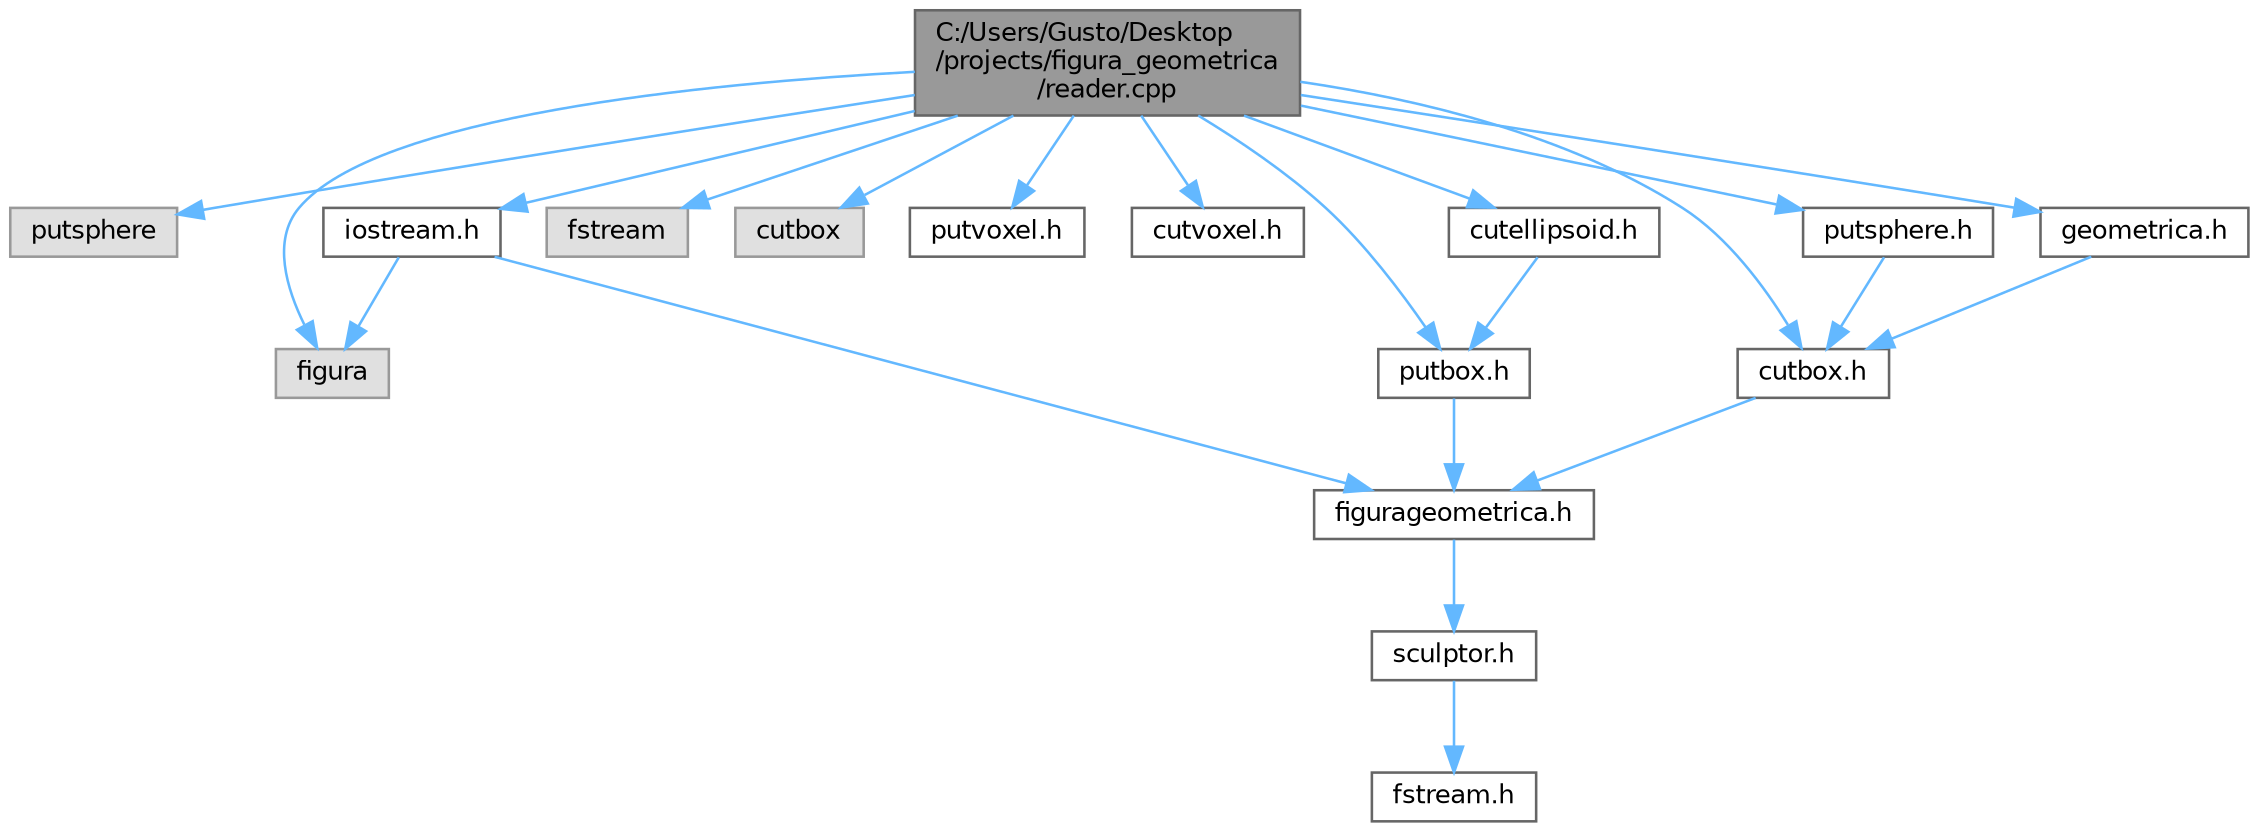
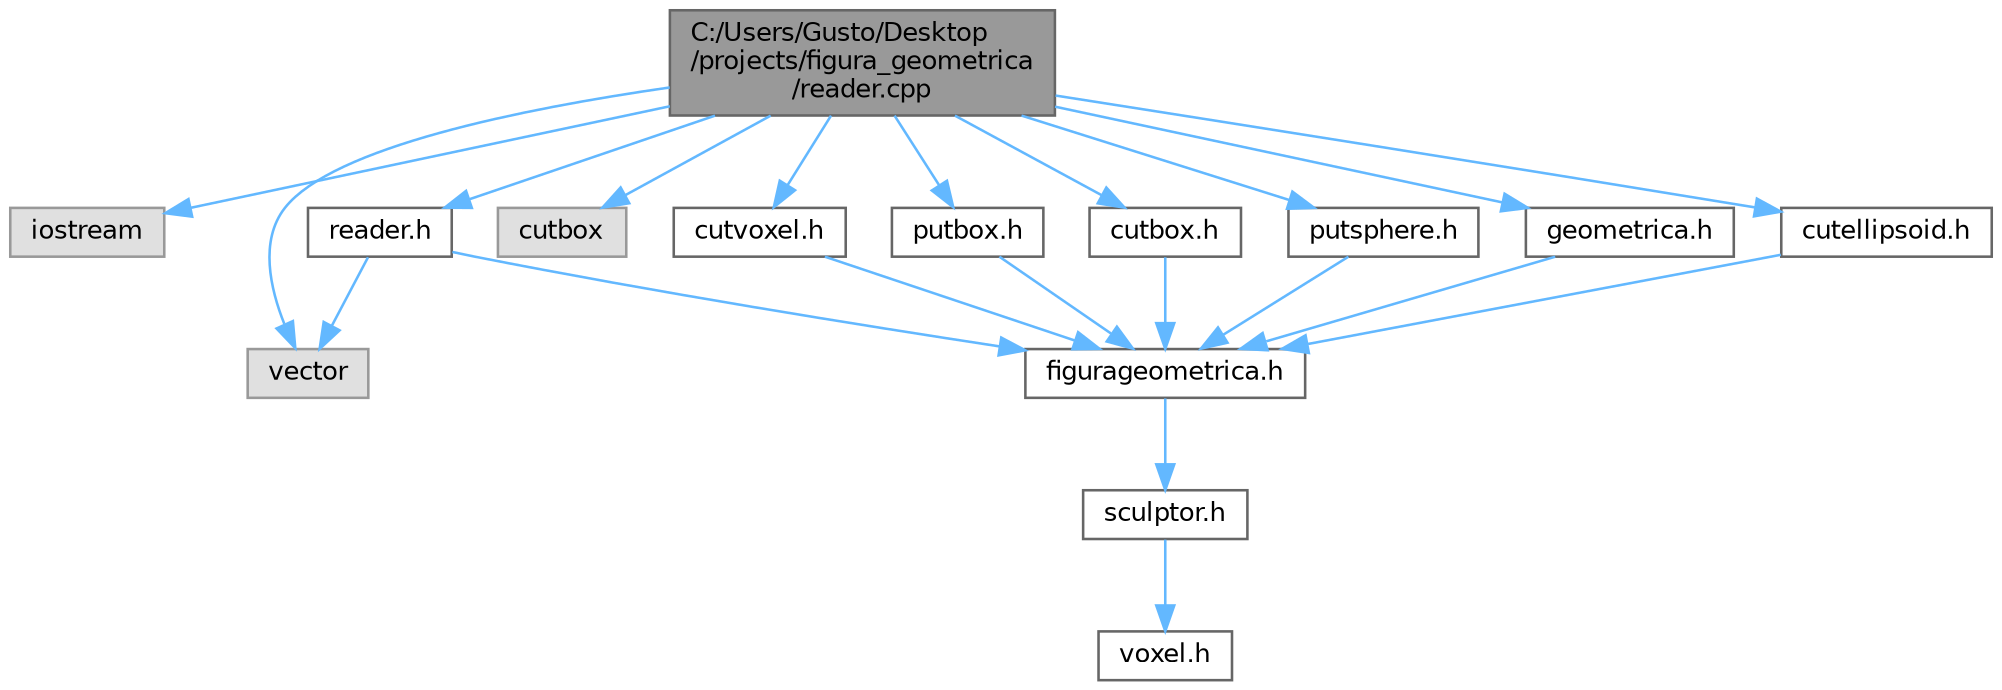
(94, 232) -> (87, 232)
(412, 232) -> (380, 232)
(617, 232) -> none
(997, 232) -> none
(1512, 292) -> (1544, 299)
(1862, 292) -> (1286, 296)
(1991, 298) -> (1411, 299)
none -> (950, 299)
(332, 373) -> (308, 373)
(1454, 797) -> (1165, 656)
